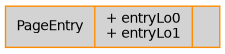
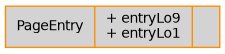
(144, 19) -> (144, 19)
